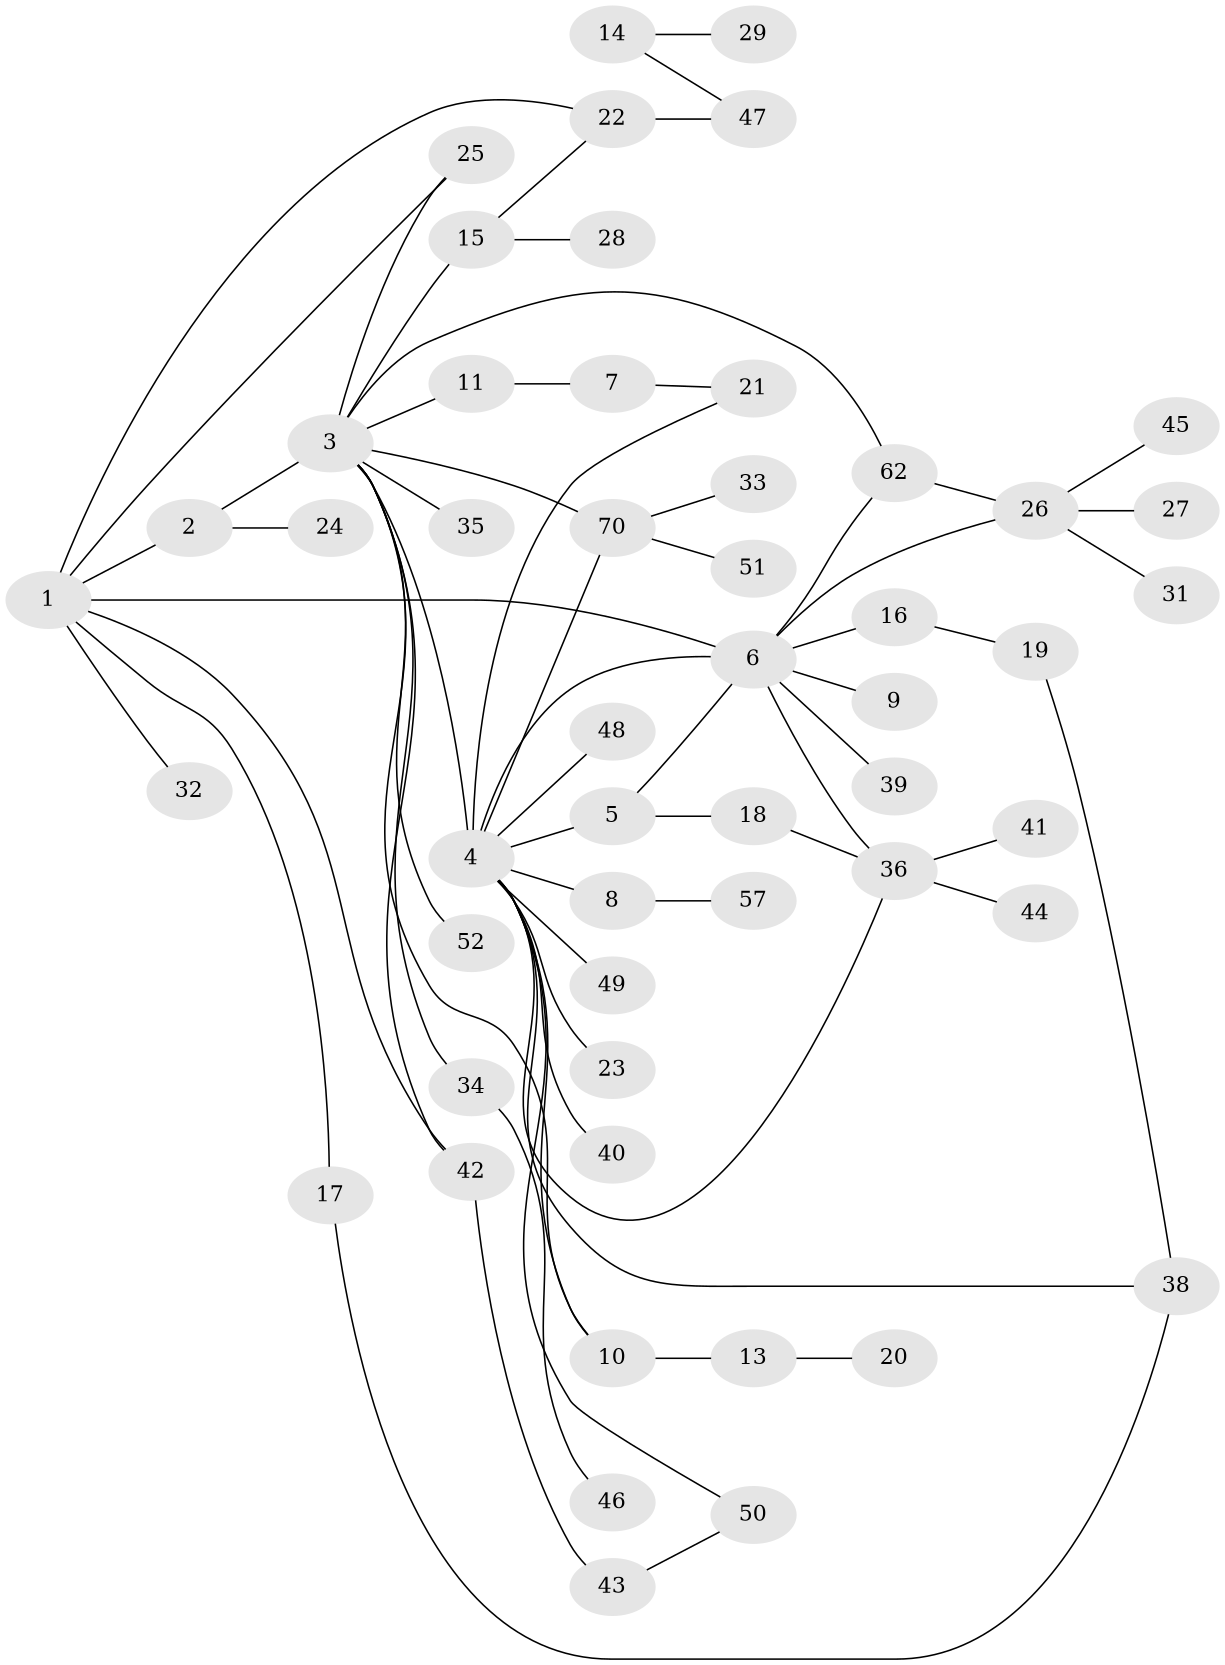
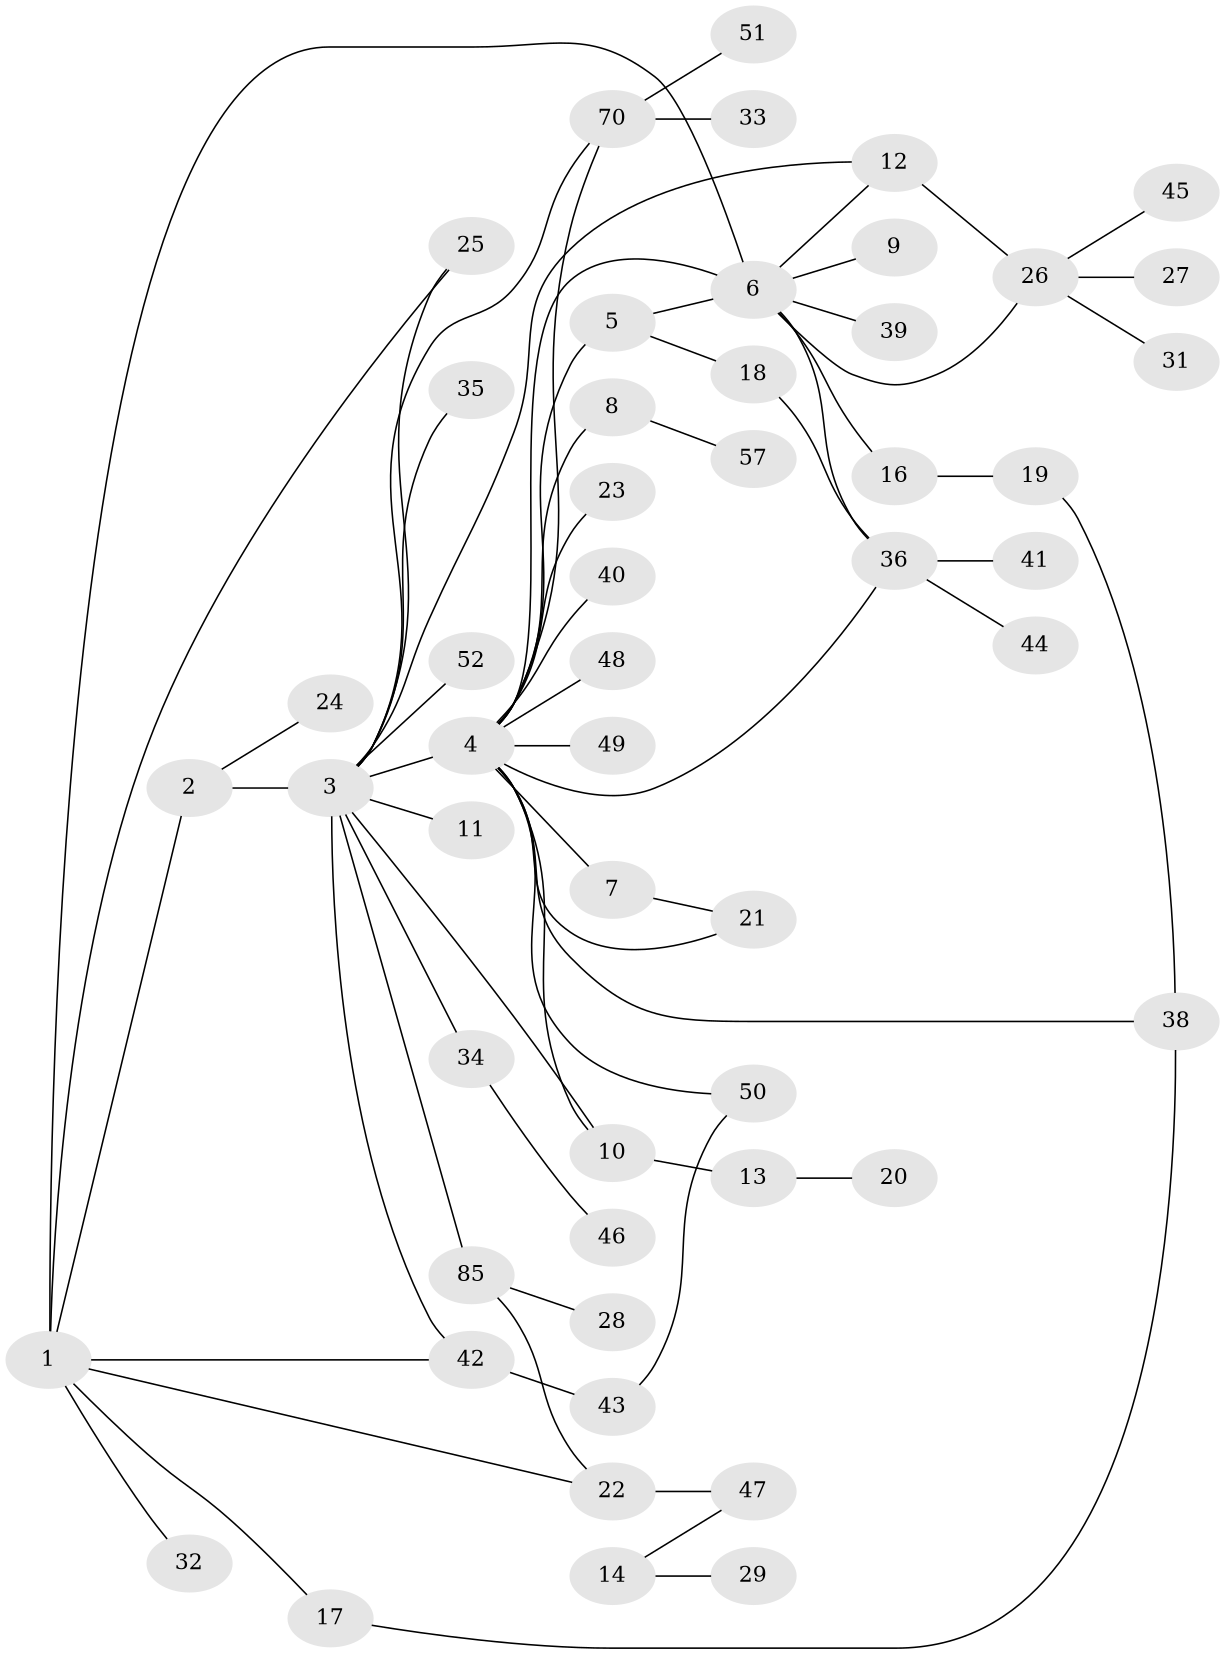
(472, 240) -> (472, 1275)
(542, 384) -> (542, 818)
(895, 473) -> (895, 163)
